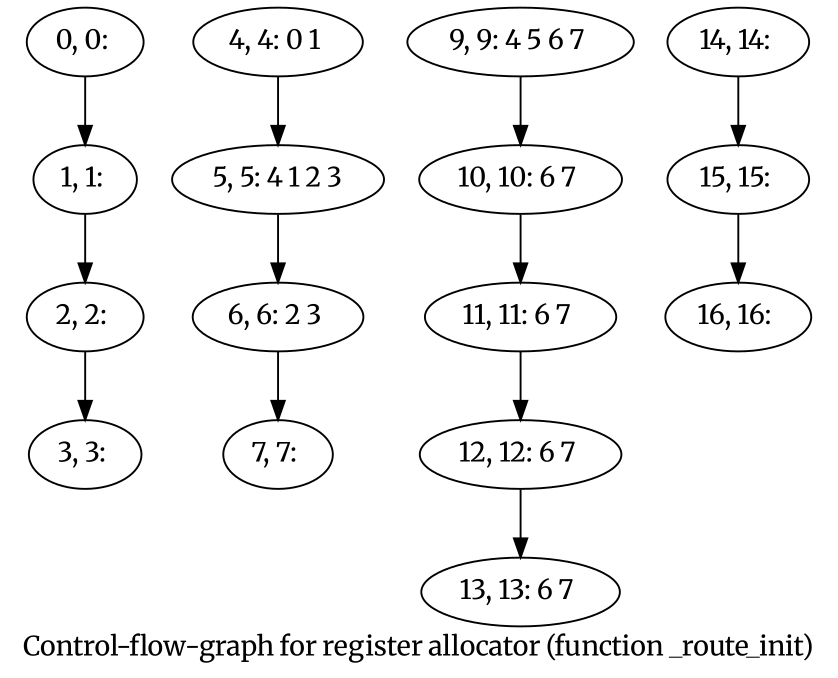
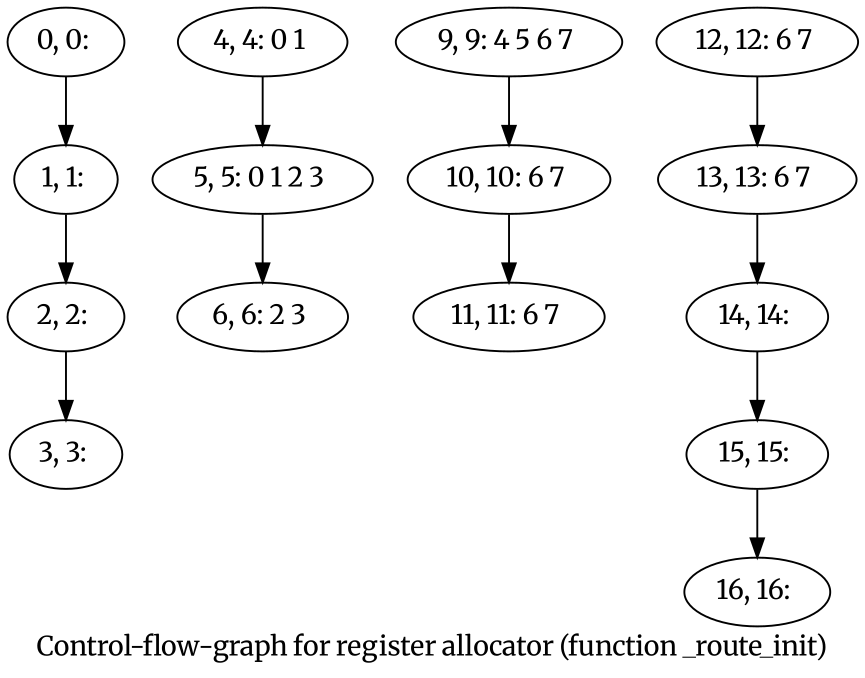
(278, 180) -> (263, 180)
none -> (757, 239)
(521, 376) -> none
(278, 455) -> none
